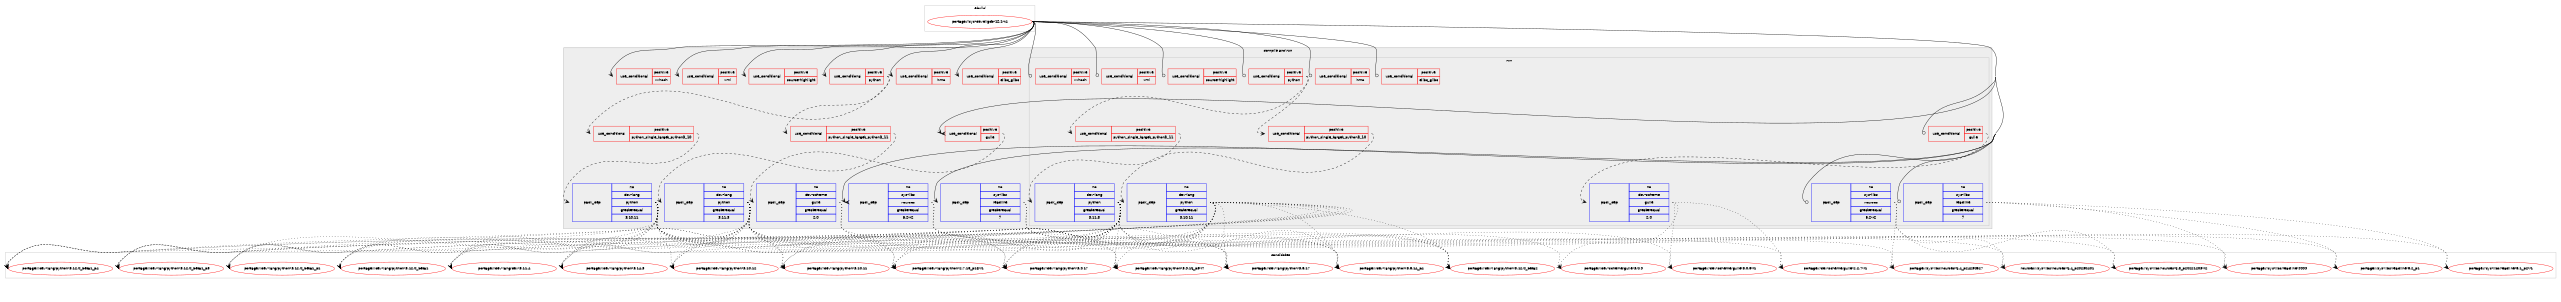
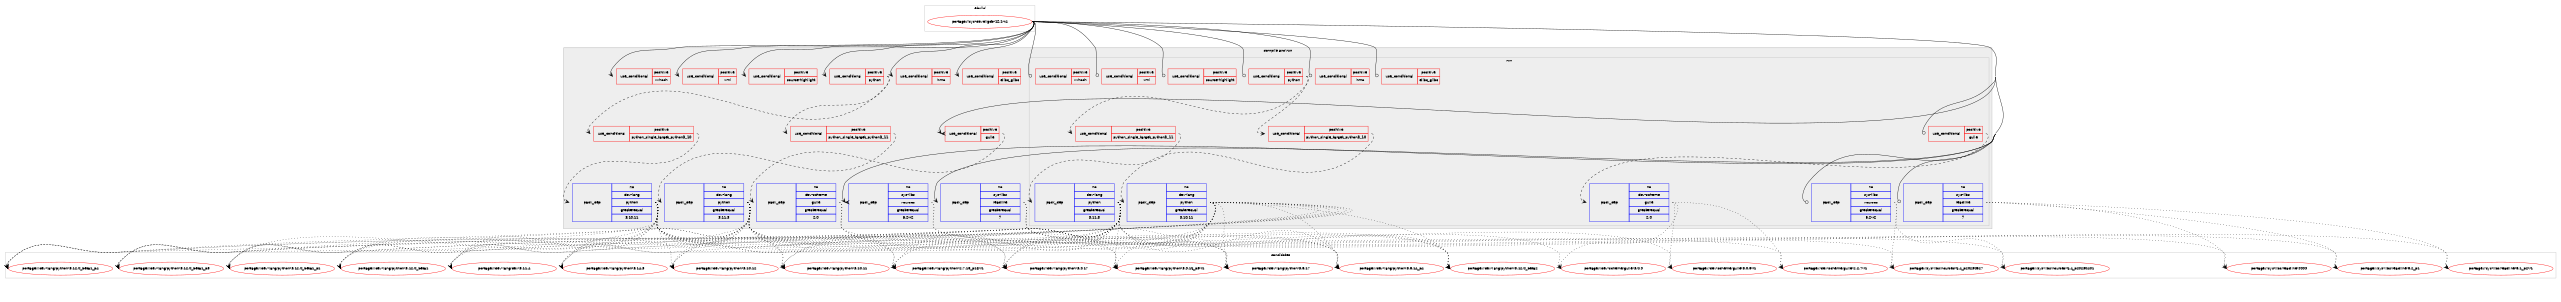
(1170, 269) -> (1170, 269)
(1946, 269) -> (1946, 269)
(2057, 269) -> (2057, 269)
(2168, 269) -> none
